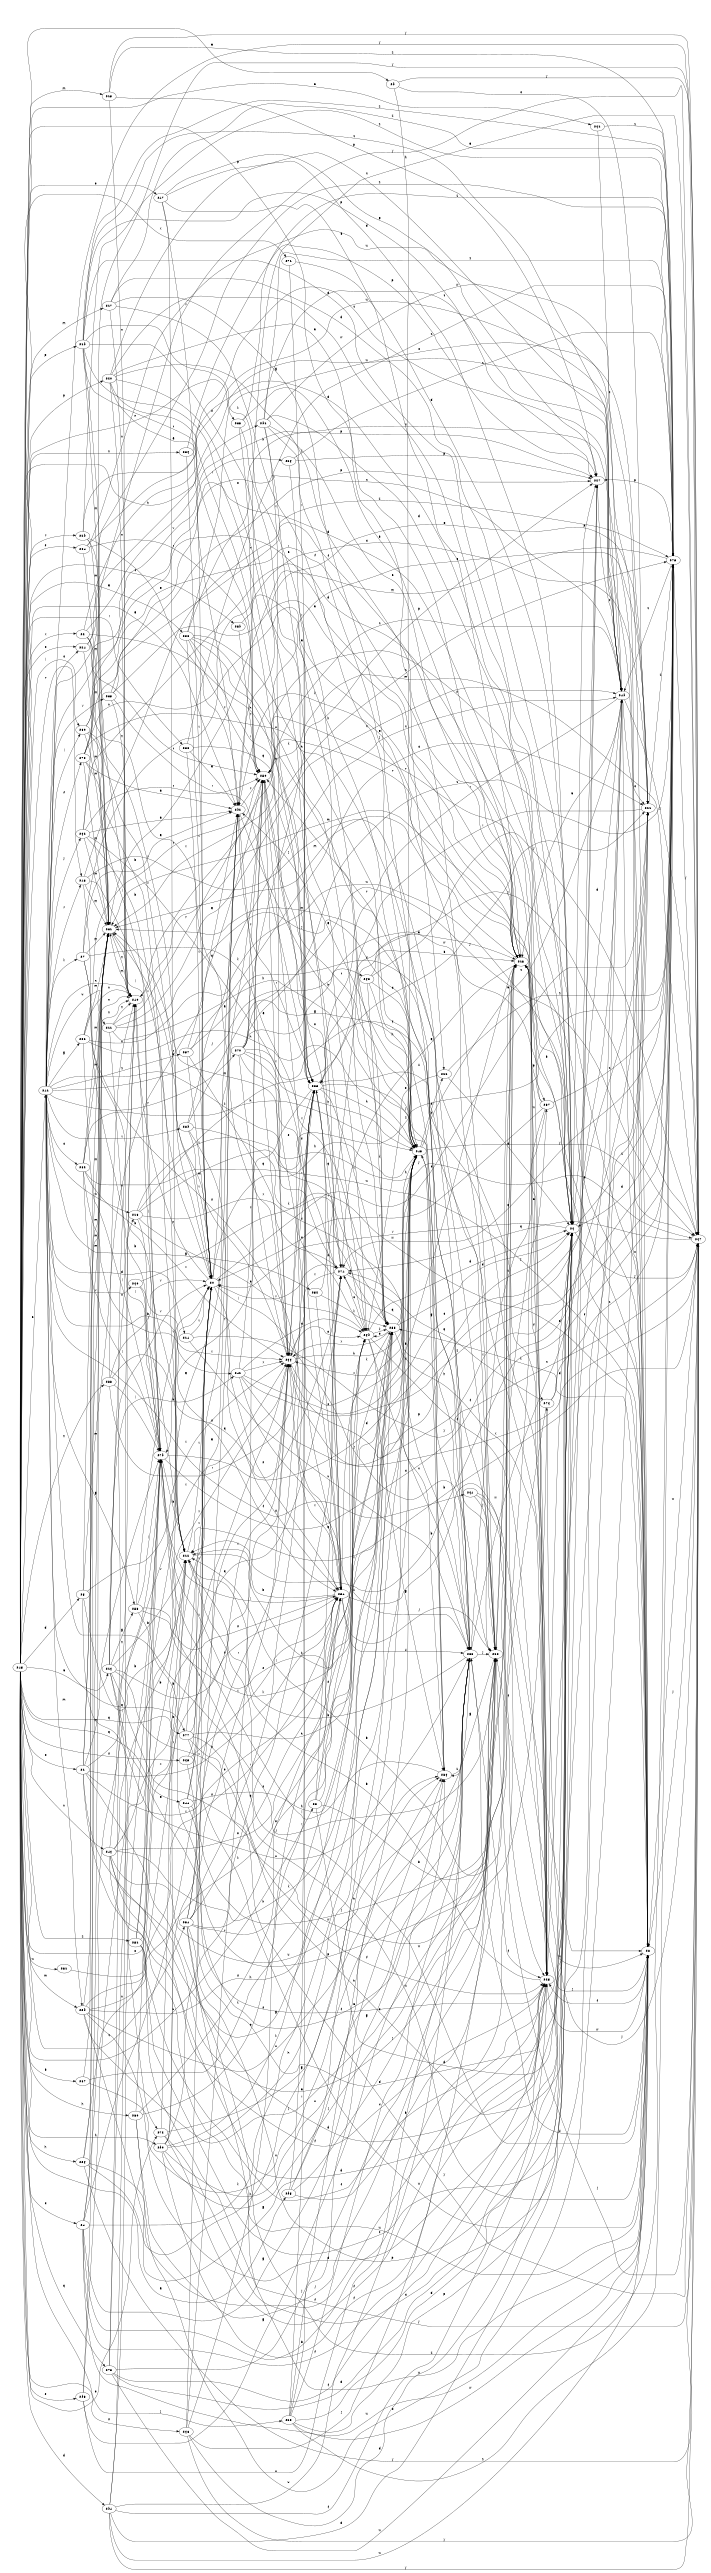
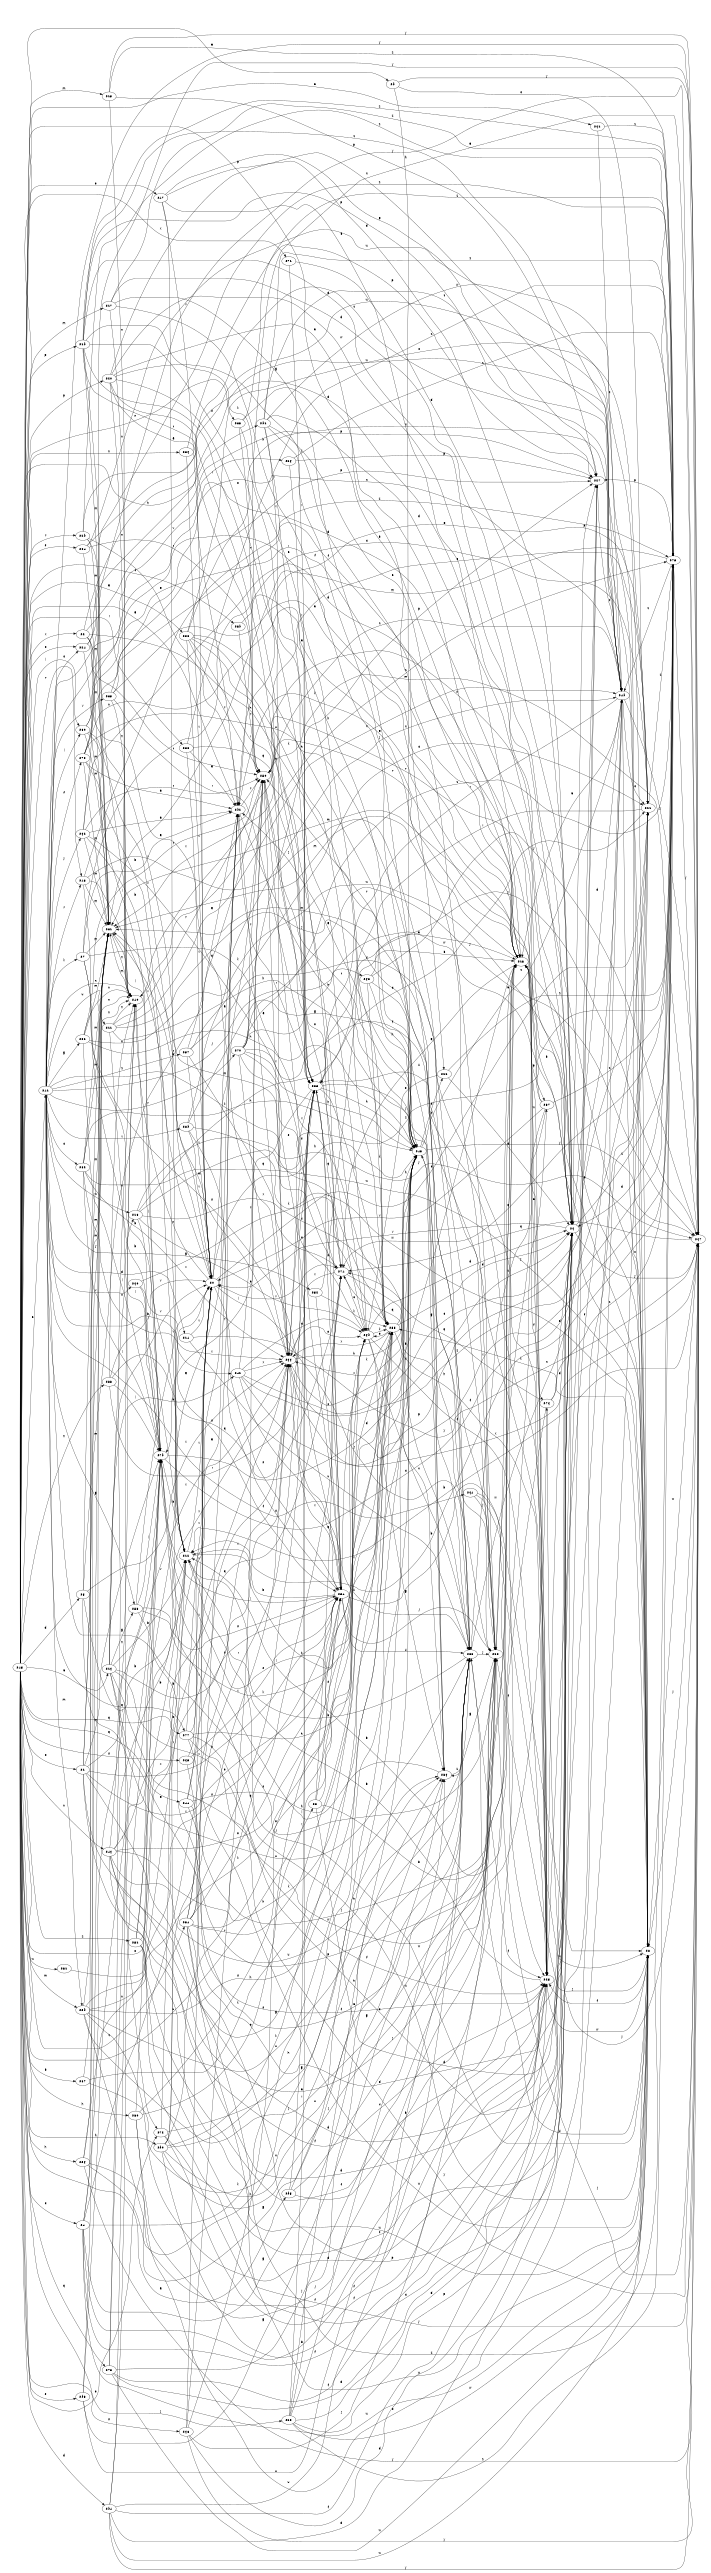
(96, 1246) -> (96, 1246)
